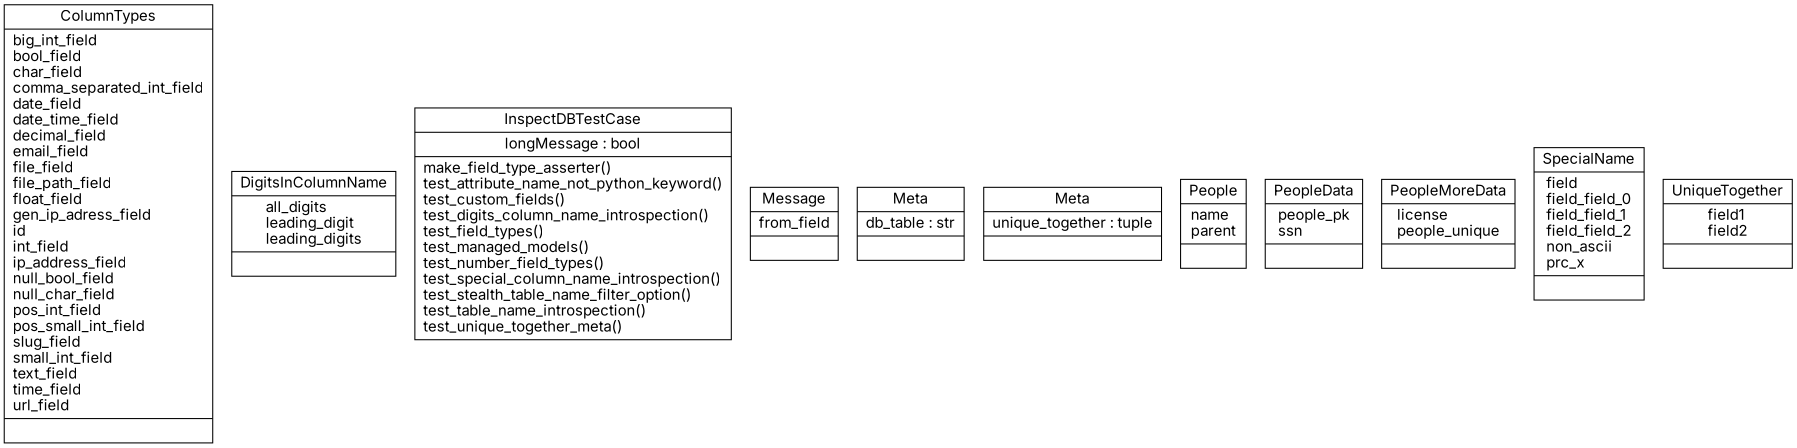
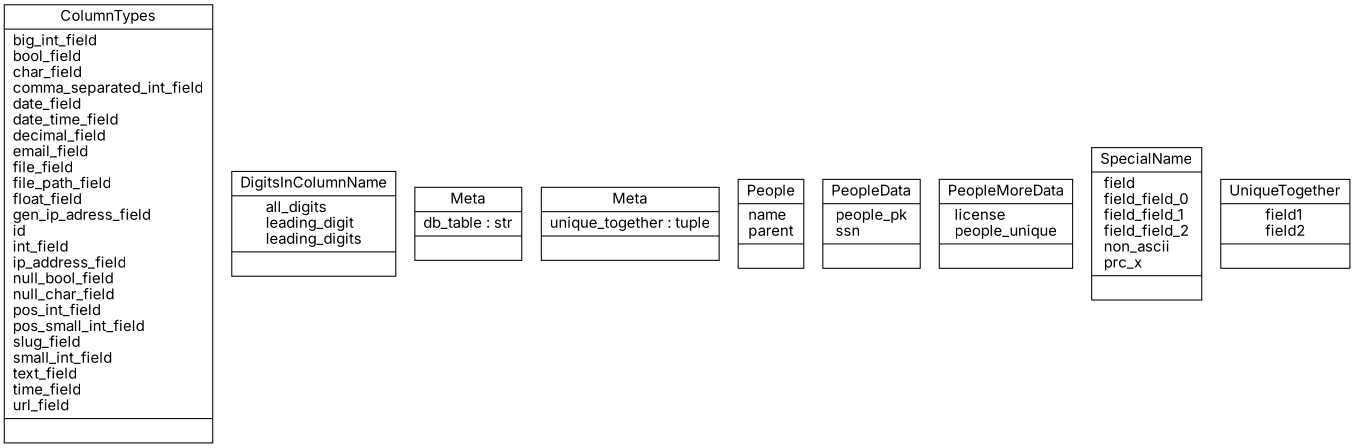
(573, 224) -> none
(794, 224) -> none
